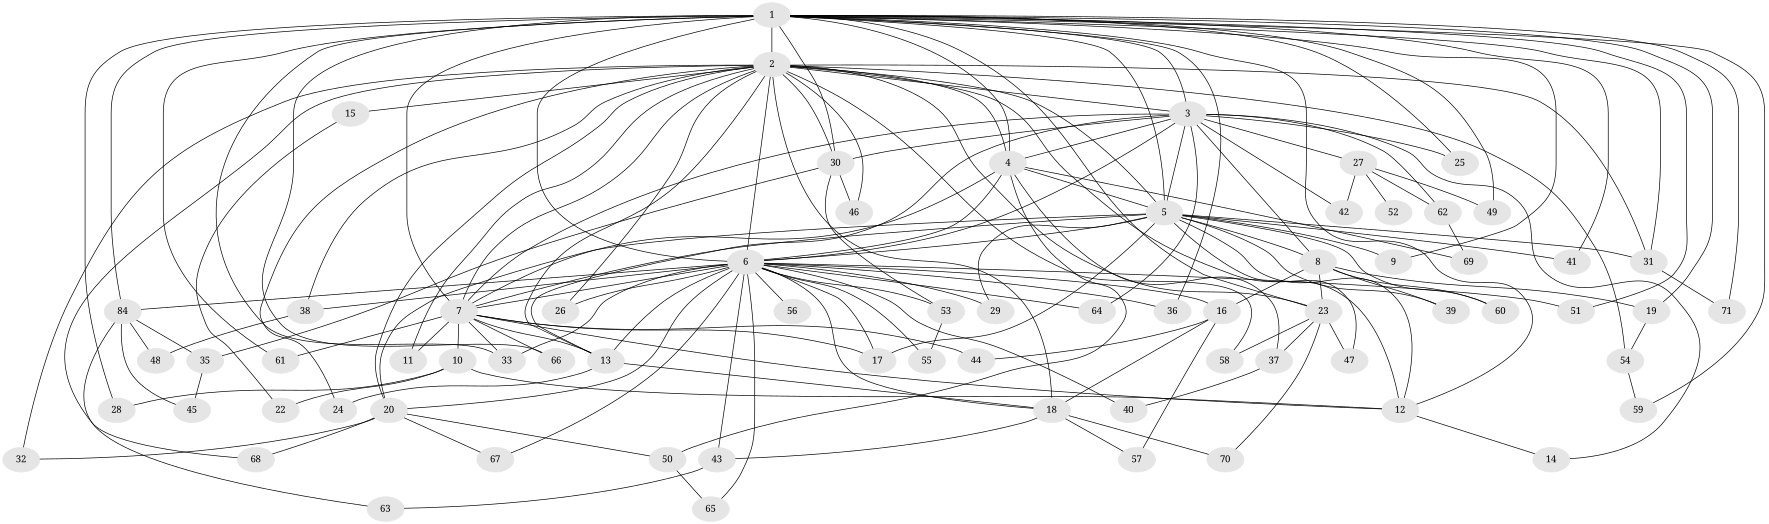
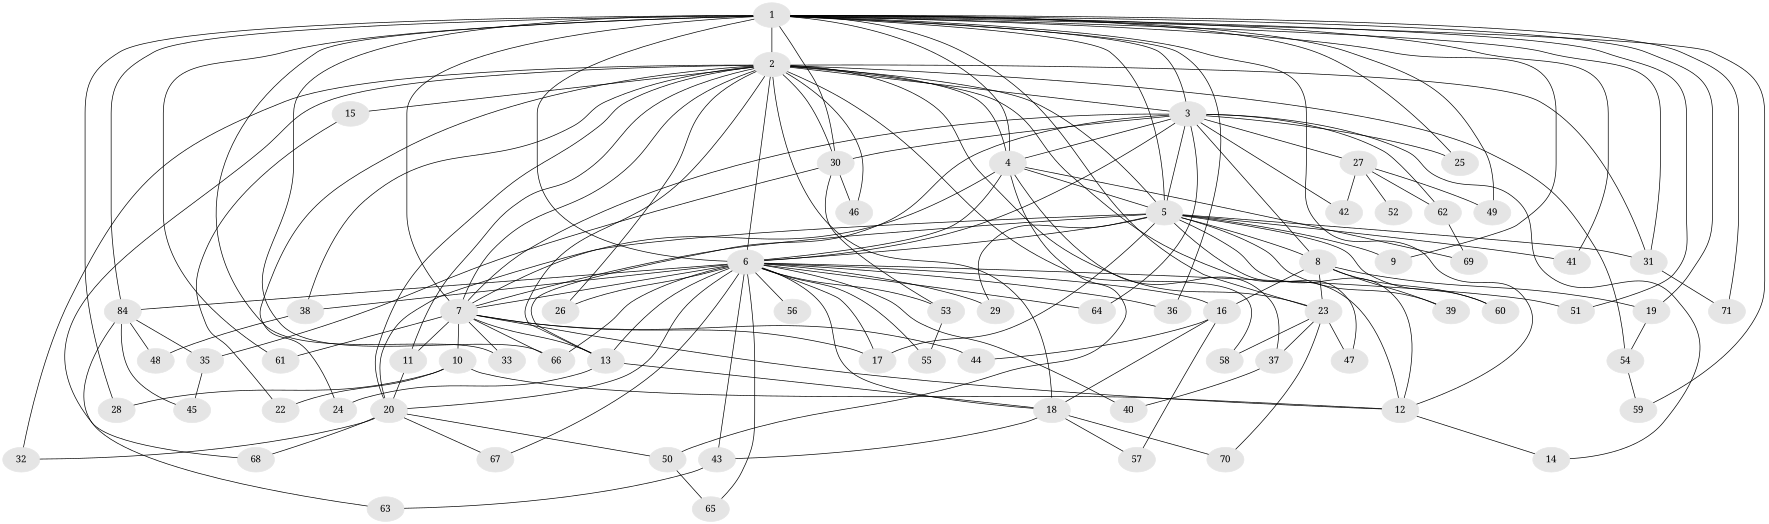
(612, 297) -> (642, 296)
none -> (399, 386)
